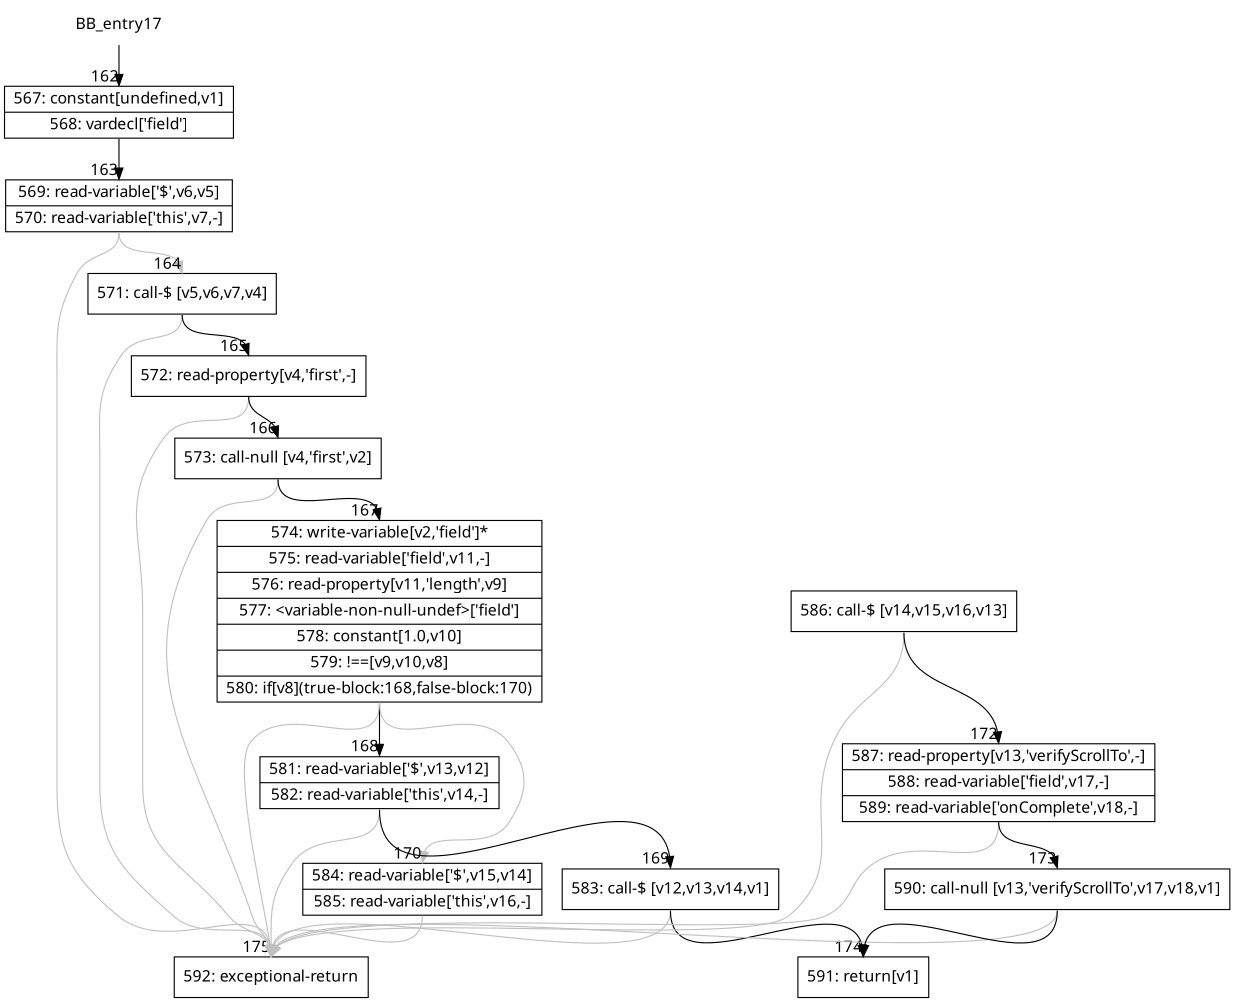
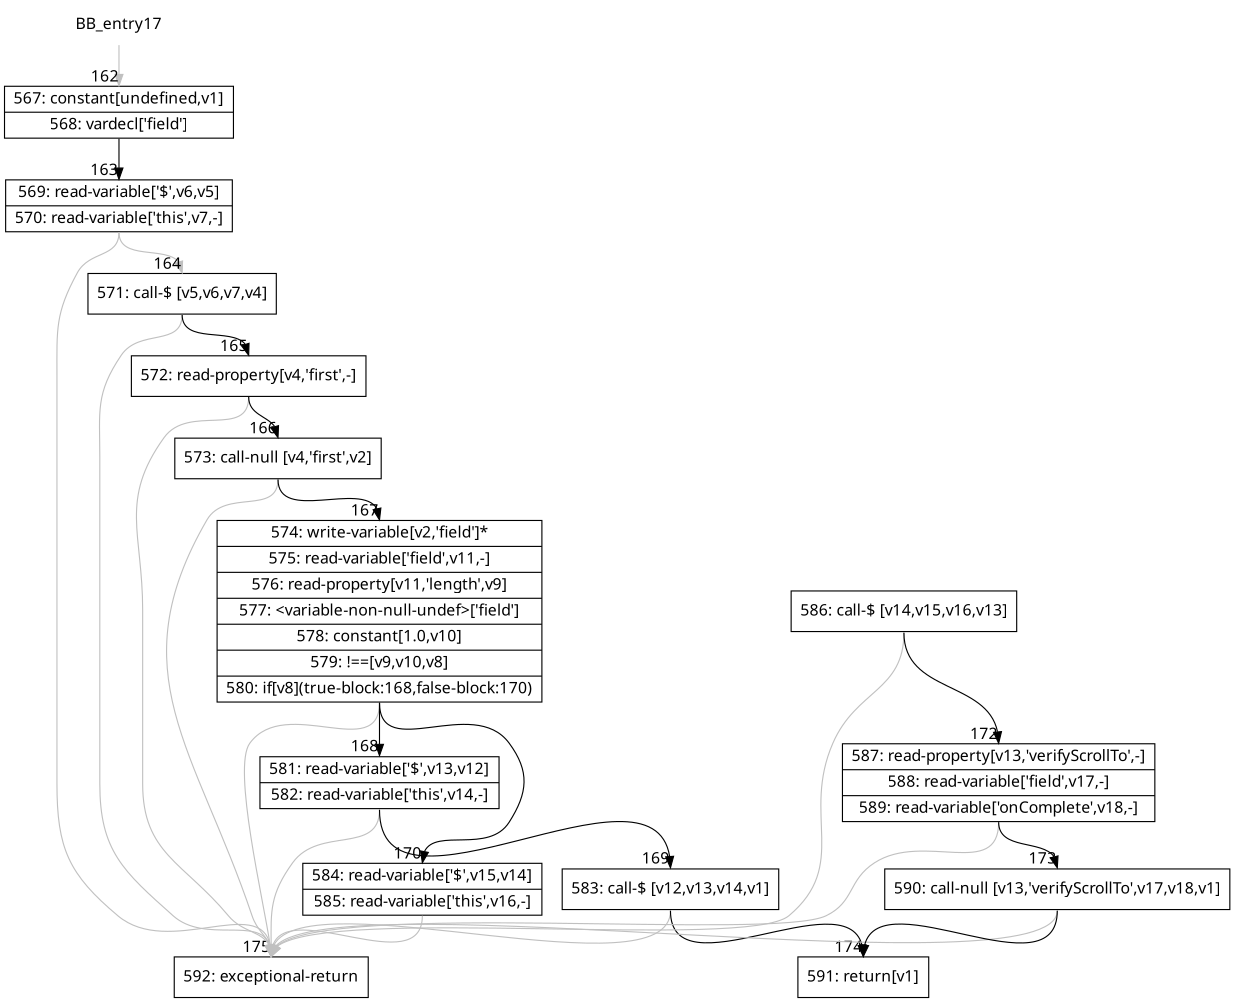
(119, 60) -> (119, 60)
(517, 755) -> (517, 755)
